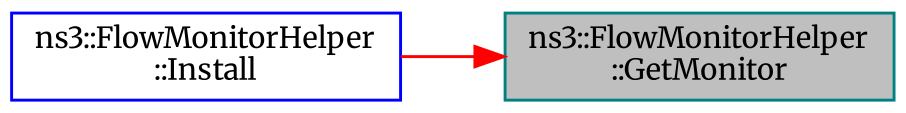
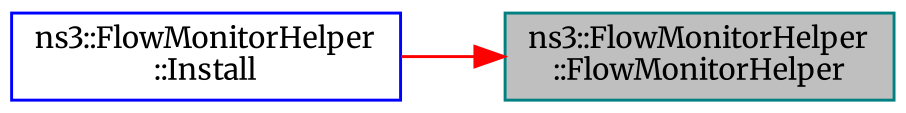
(700, 57) -> (700, 57)
